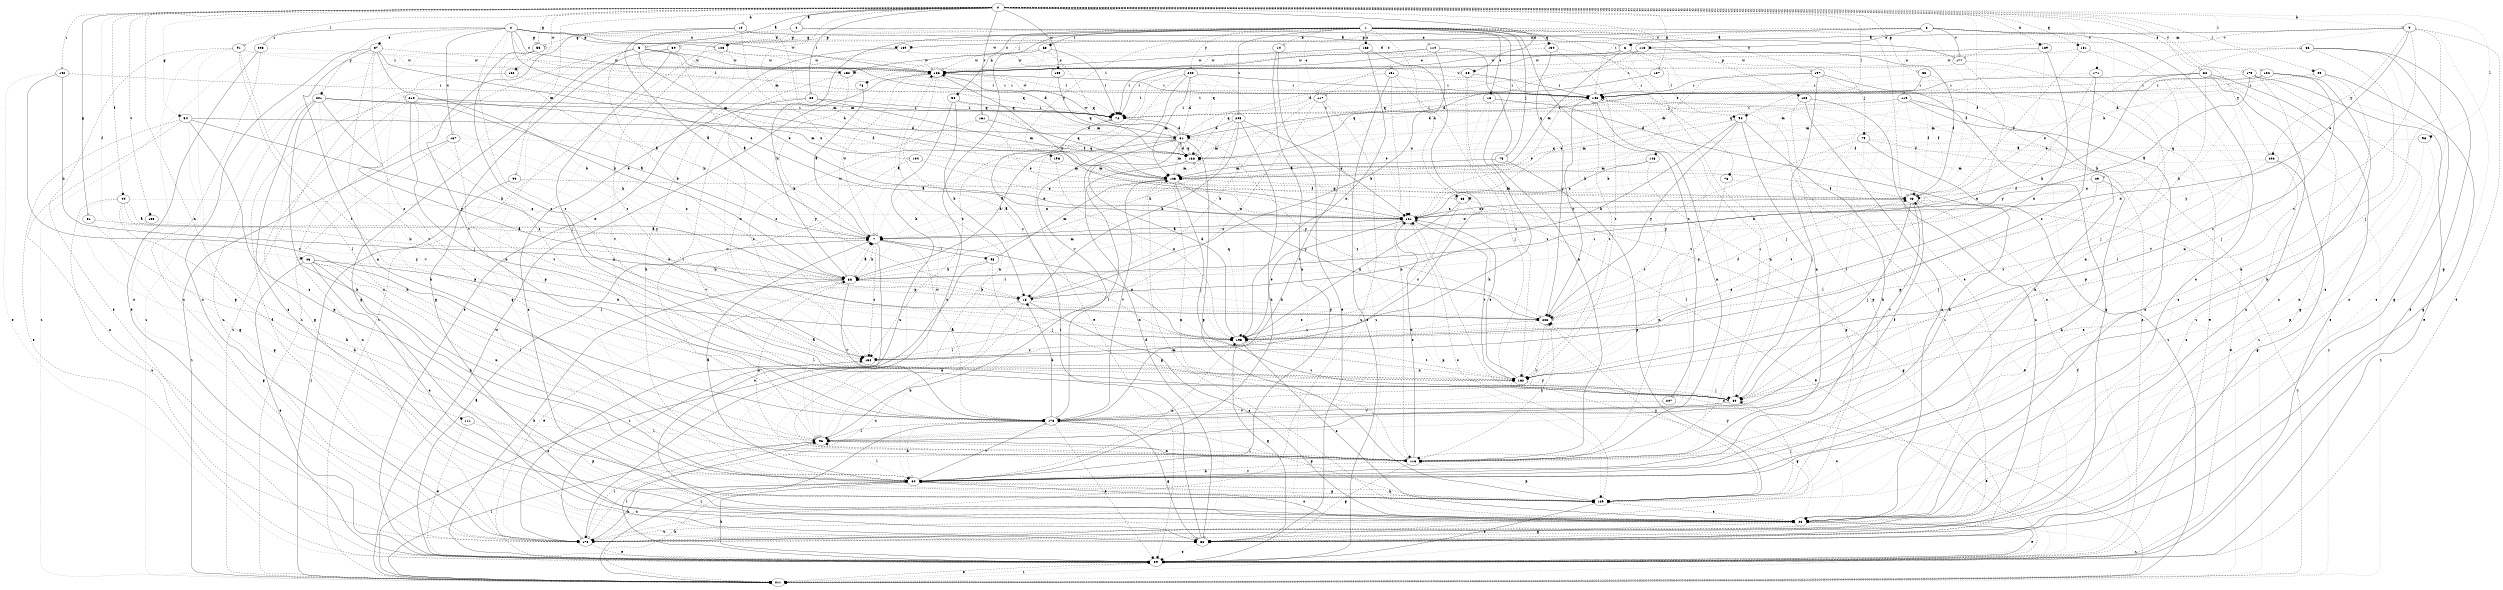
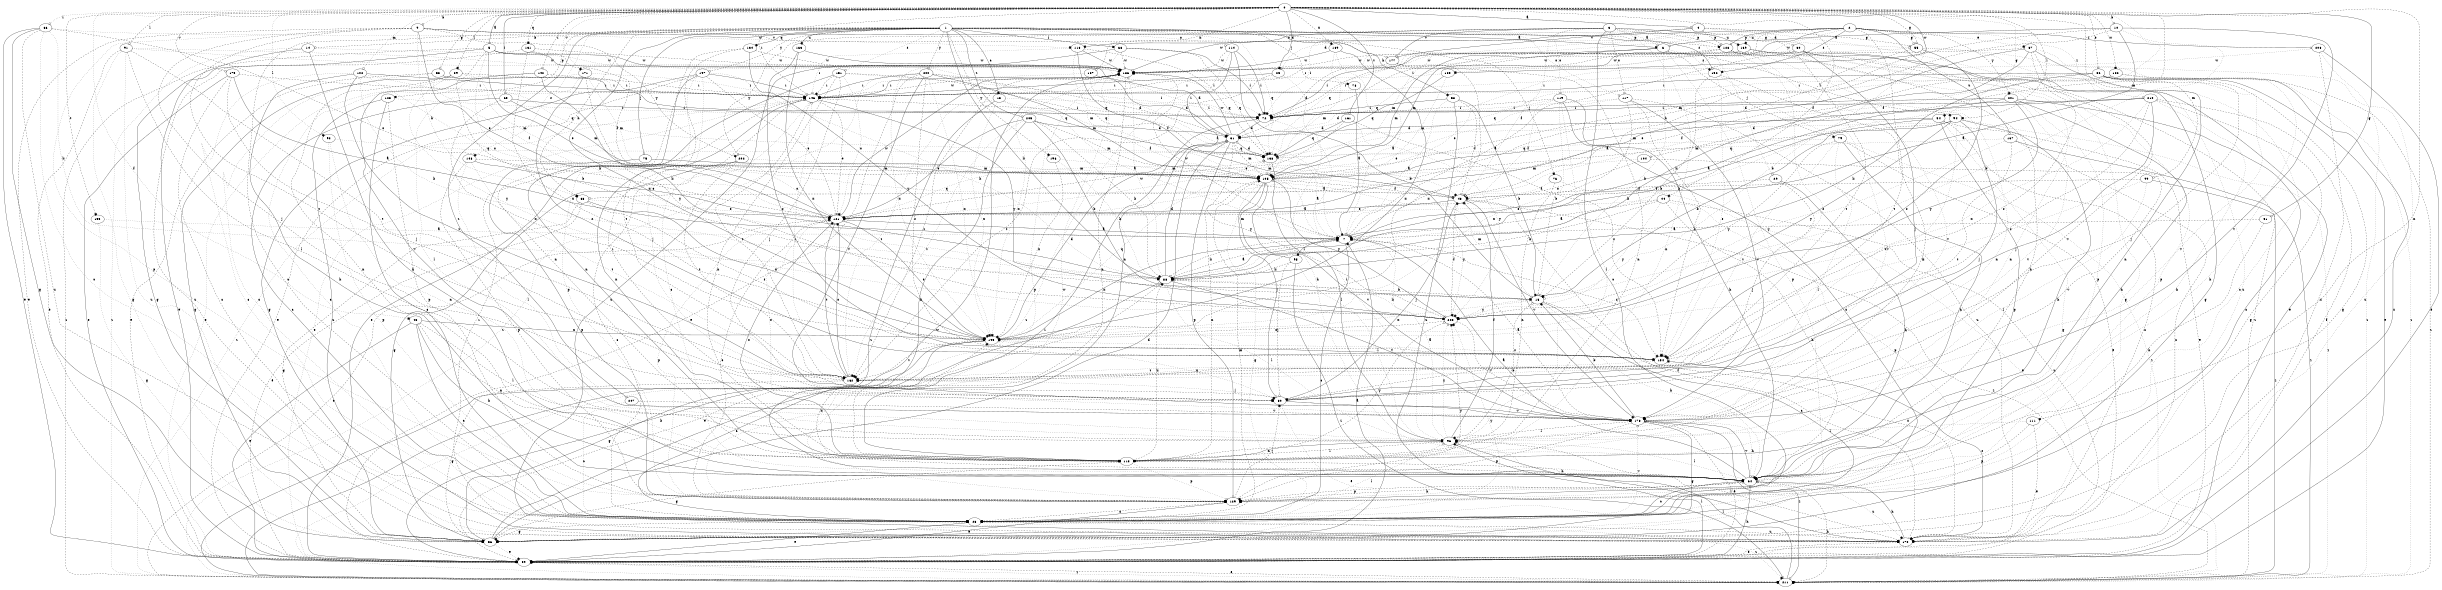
(1590, 68) -> (611, 37)
(578, 266) -> none
(237, 349) -> (2373, 286)
(295, 404) -> (599, 534)
